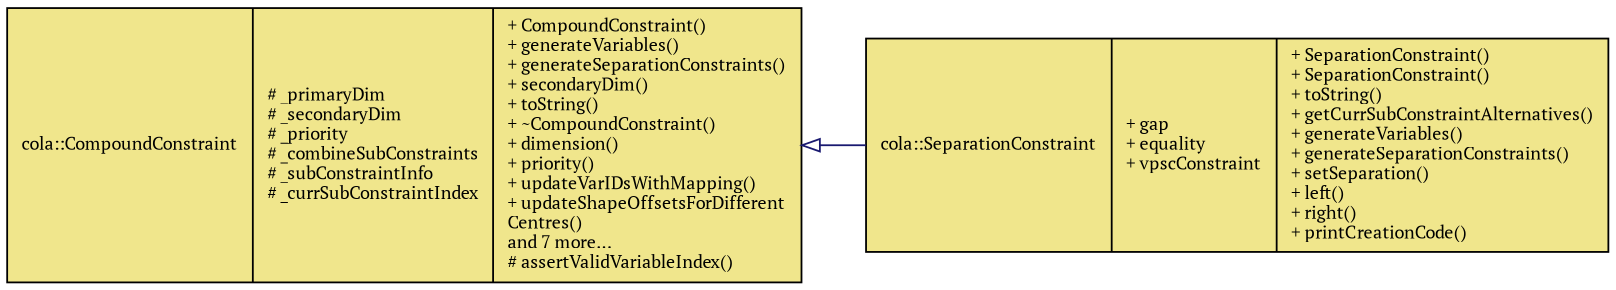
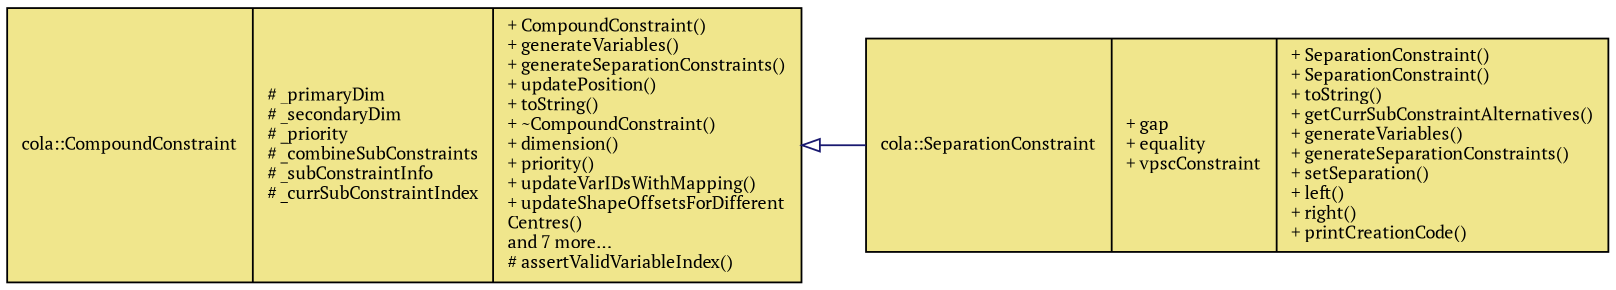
(578, 85) -> (583, 85)
